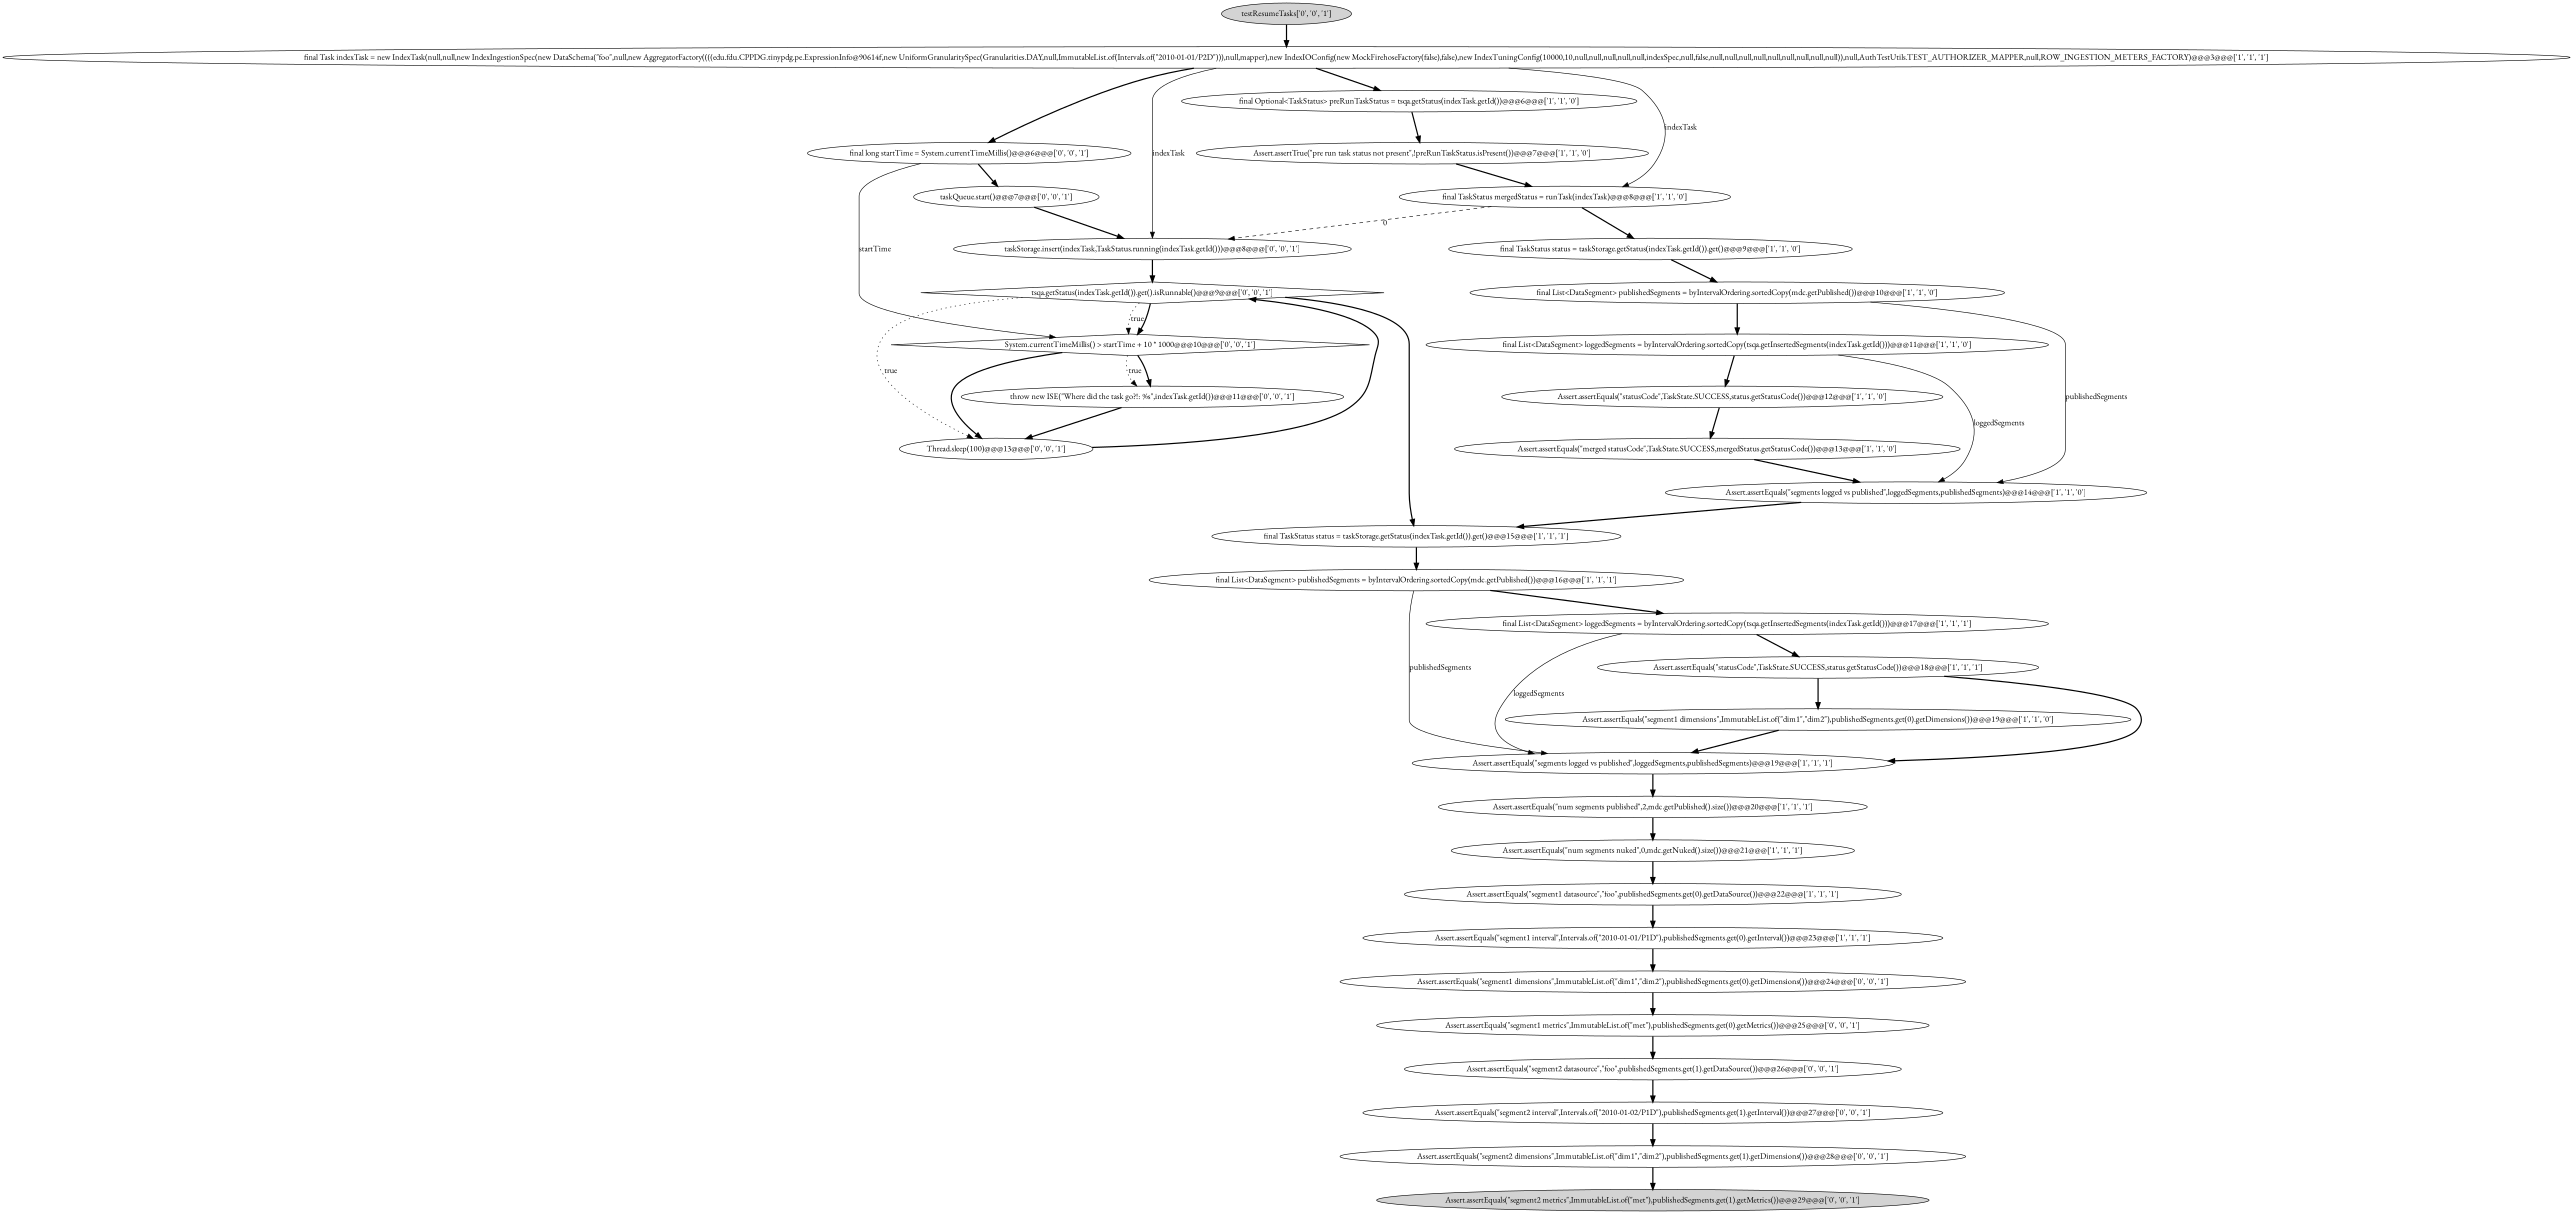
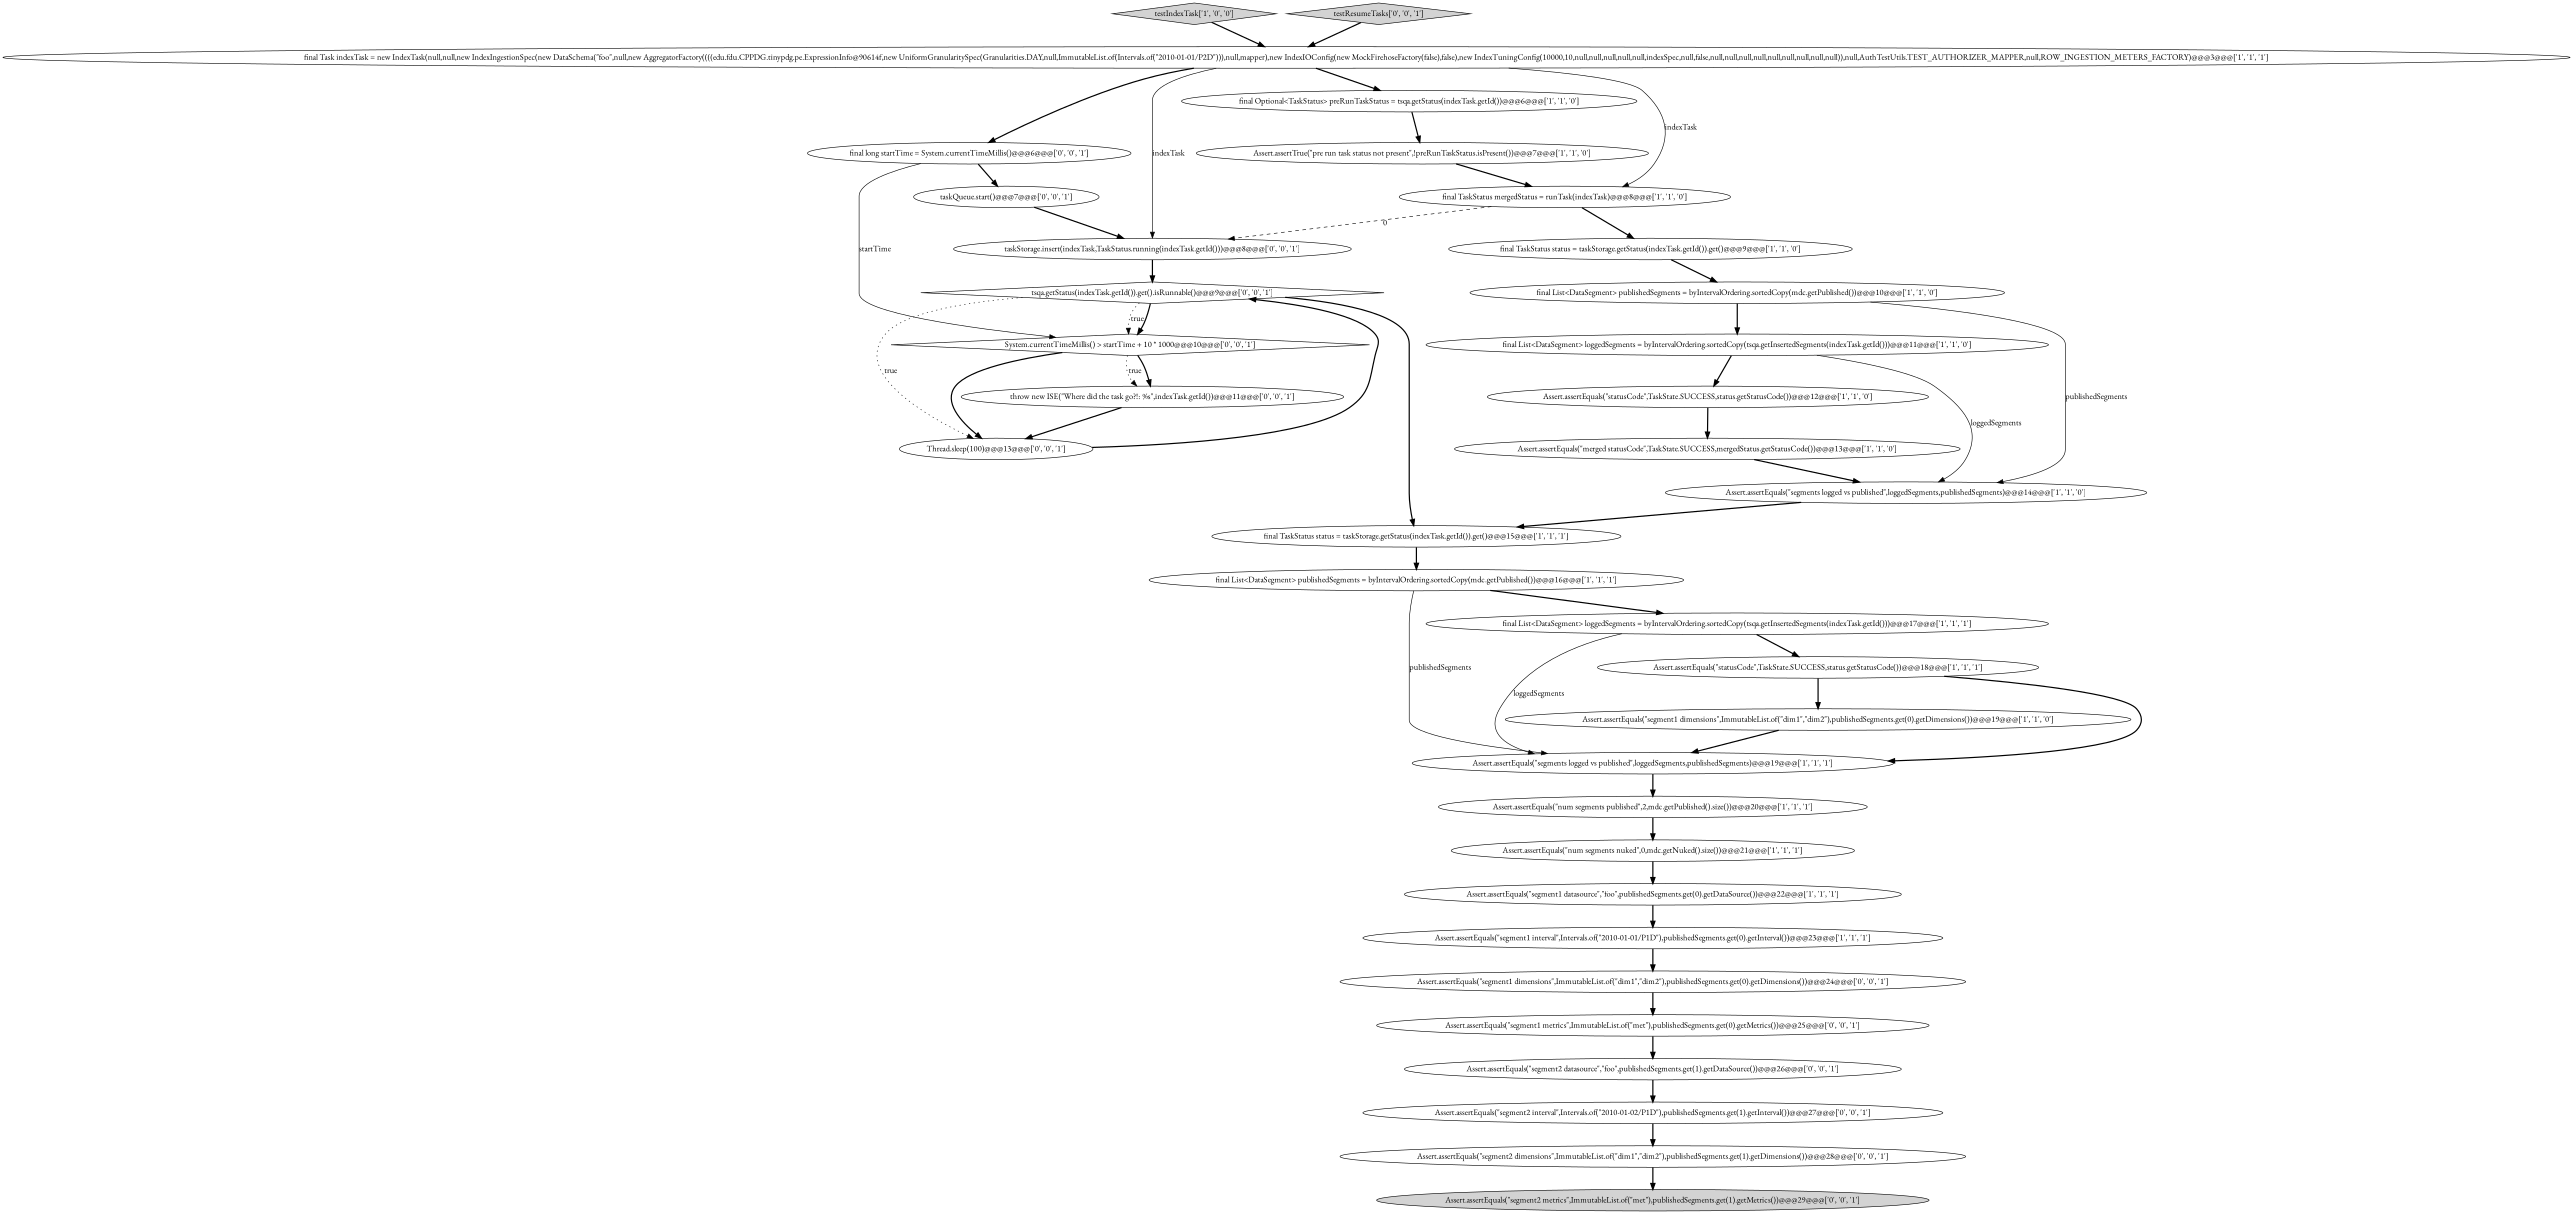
none -> (1194, 14)
(1287, 14) -> (1379, 14)
